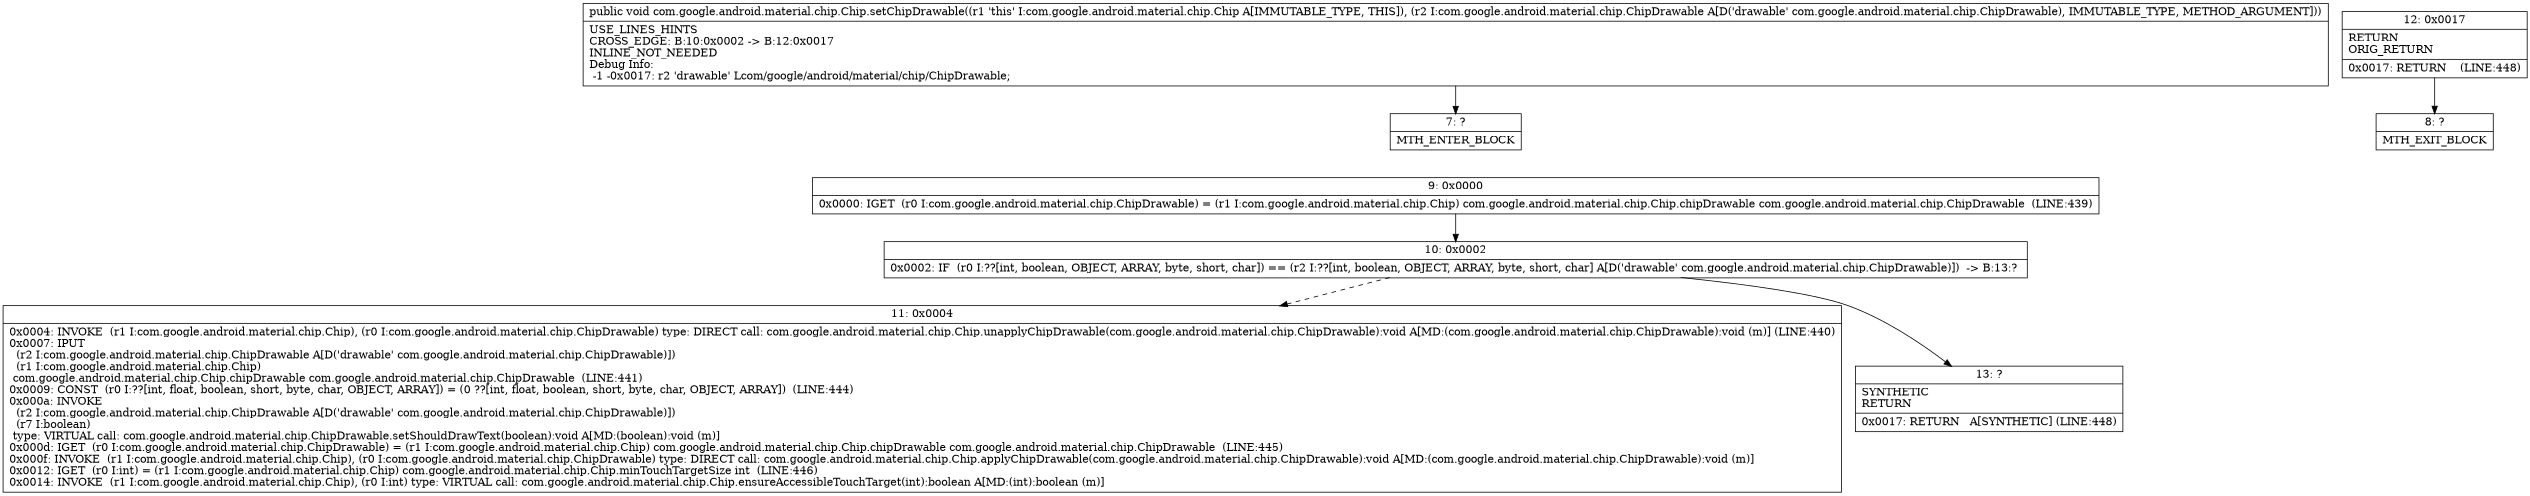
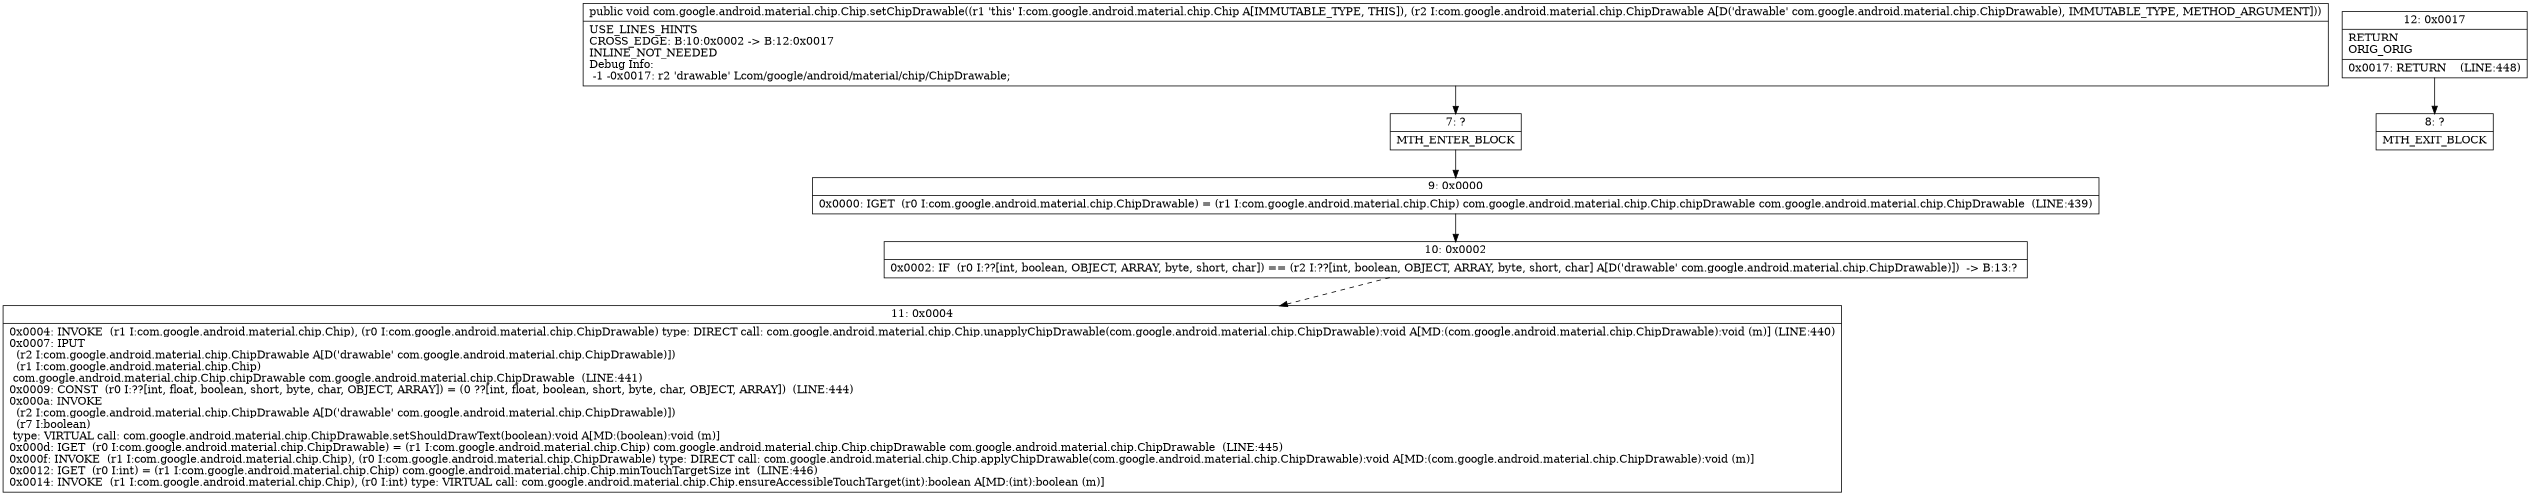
(2391, 50) -> (2381, 50)
none -> (1456, 160)
(1989, 399) -> none
